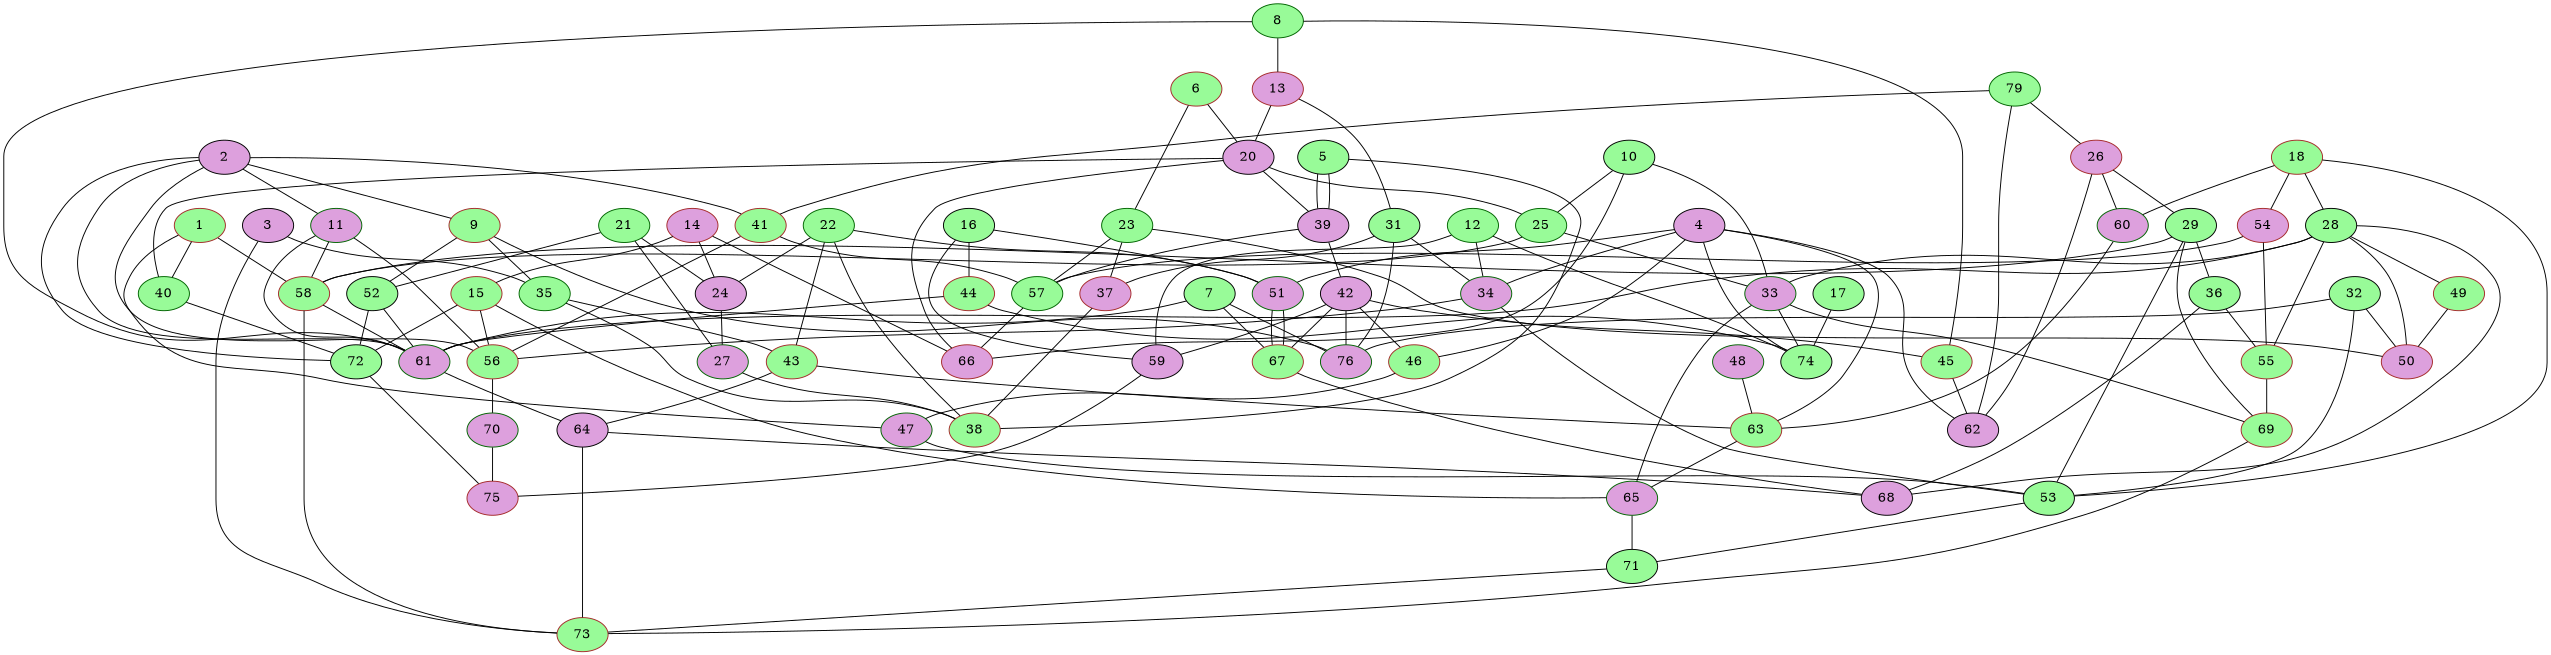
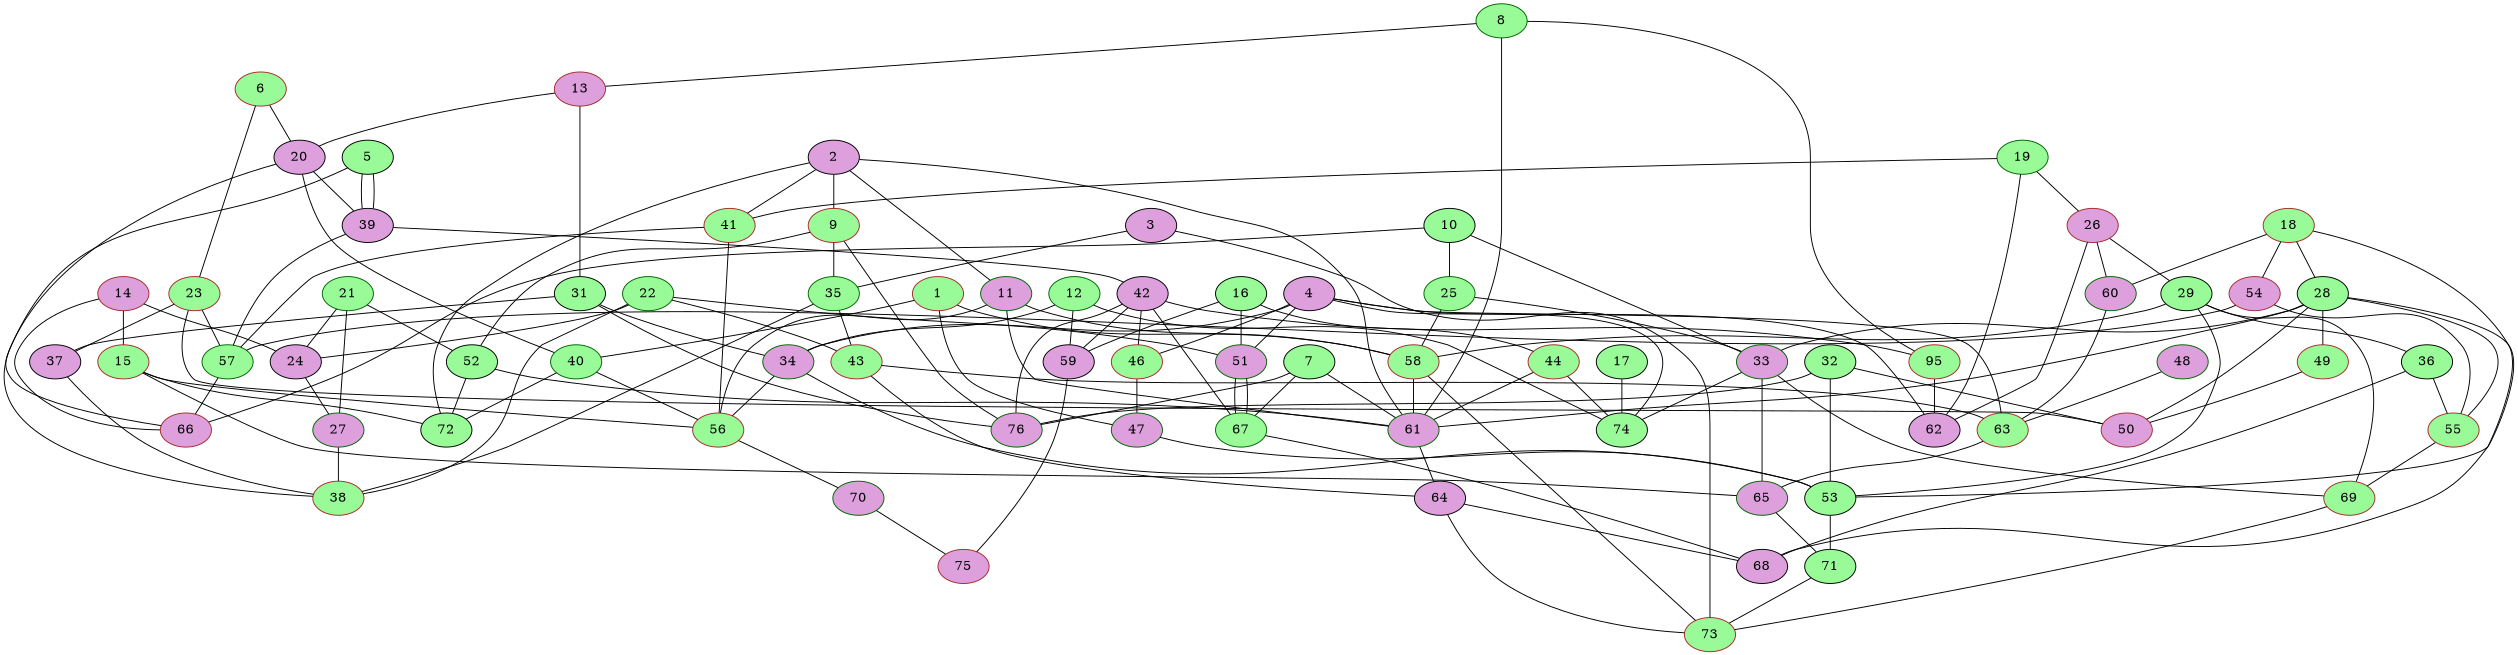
(2015, 89) -> (2023, 157)
(1396, 190) -> none
(1127, 225) -> (194, 294)
(1105, 294) -> (55, 362)
(155, 327) -> (647, 396)
(1278, 362) -> (1241, 430)
(1947, 362) -> (1934, 362)
(424, 430) -> none
